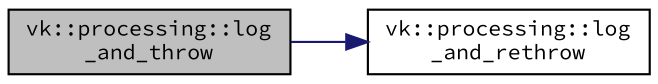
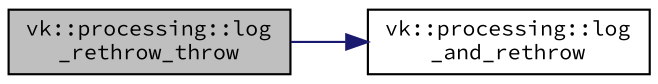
(150, 42) -> (150, 42)
